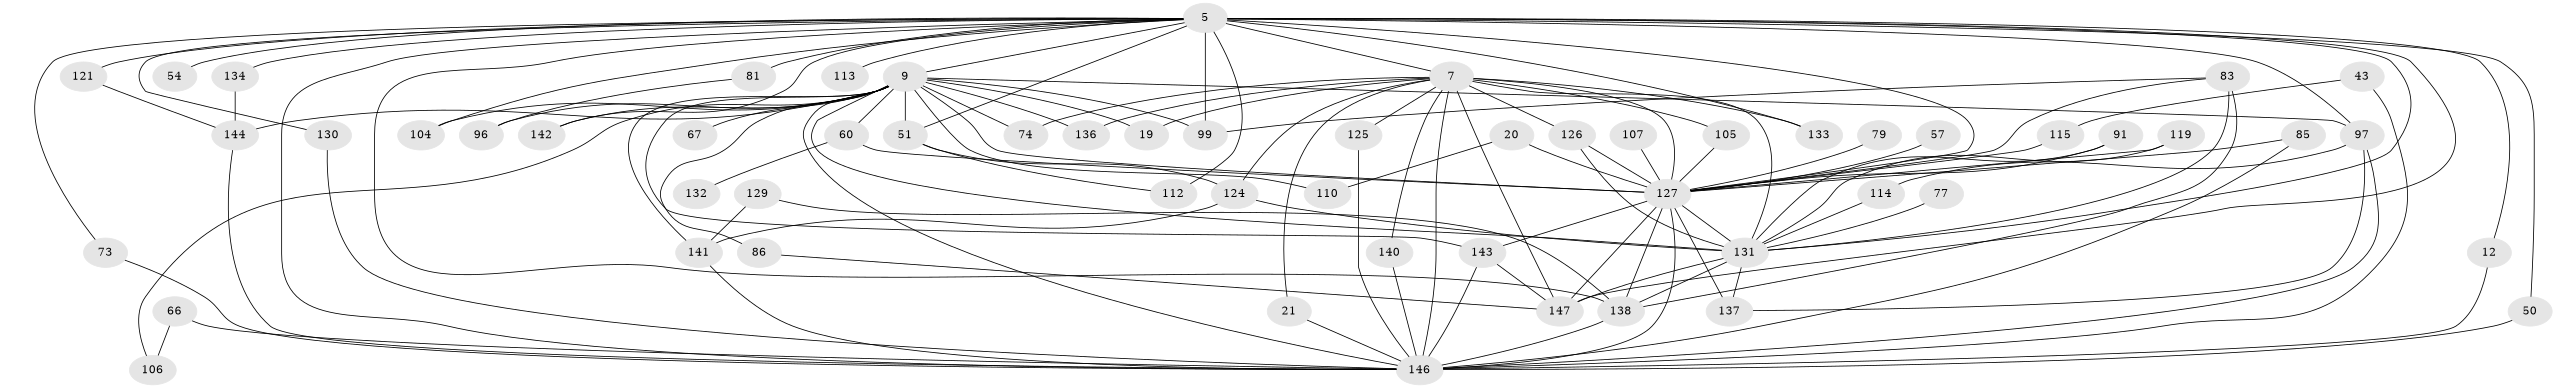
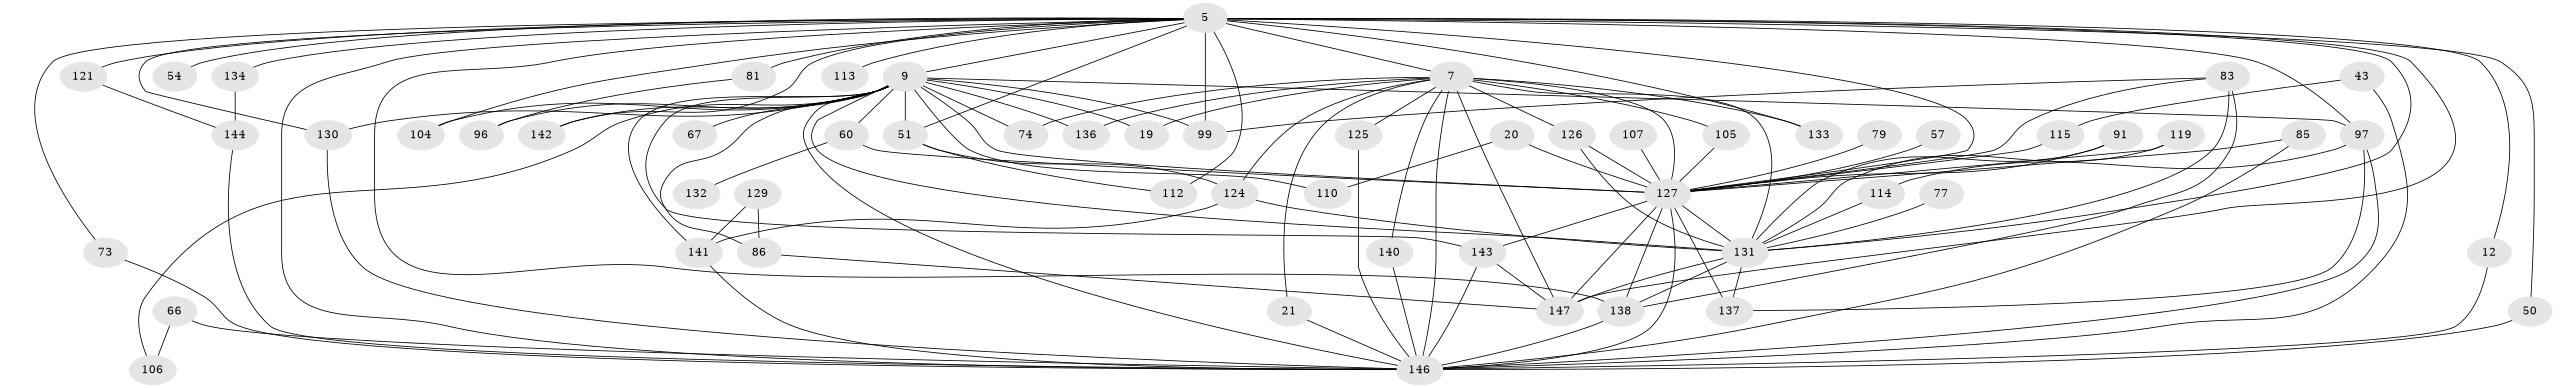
(574, 116) -> (729, 115)
(1225, 213) -> (758, 218)
